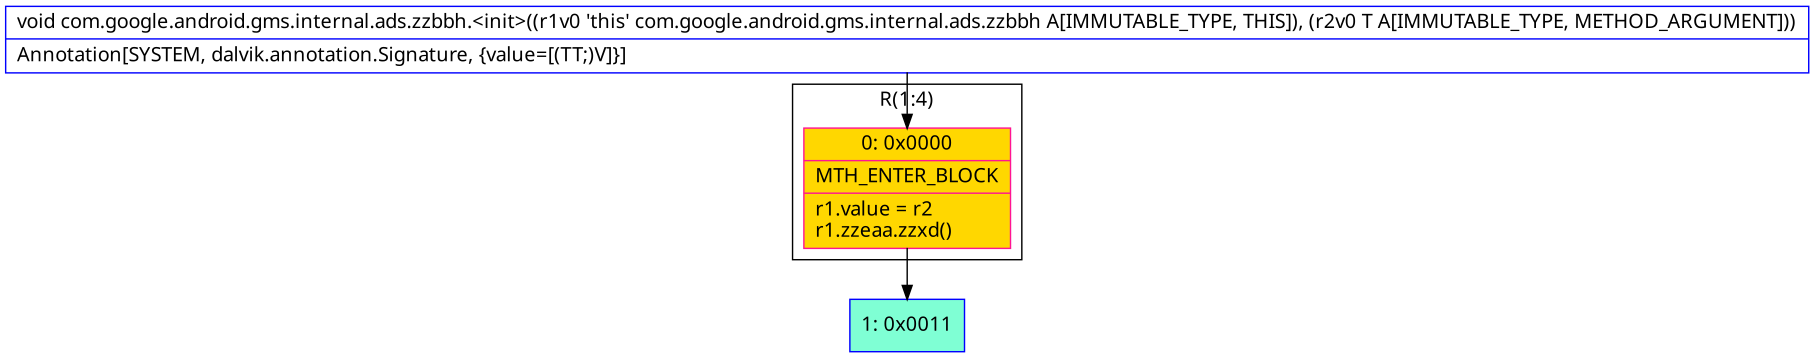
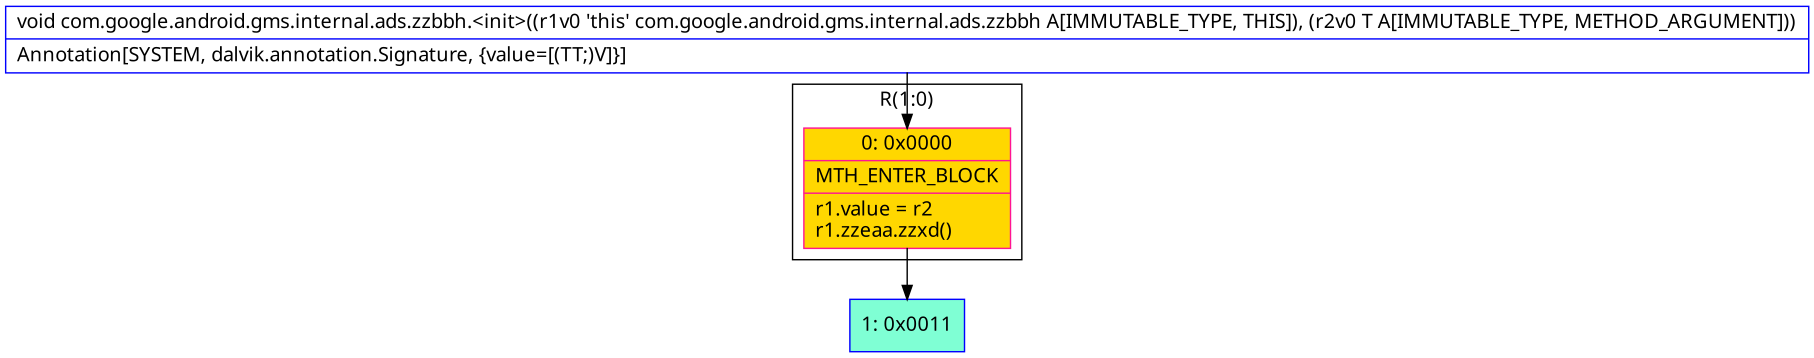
(907, 100) -> (907, 100)
